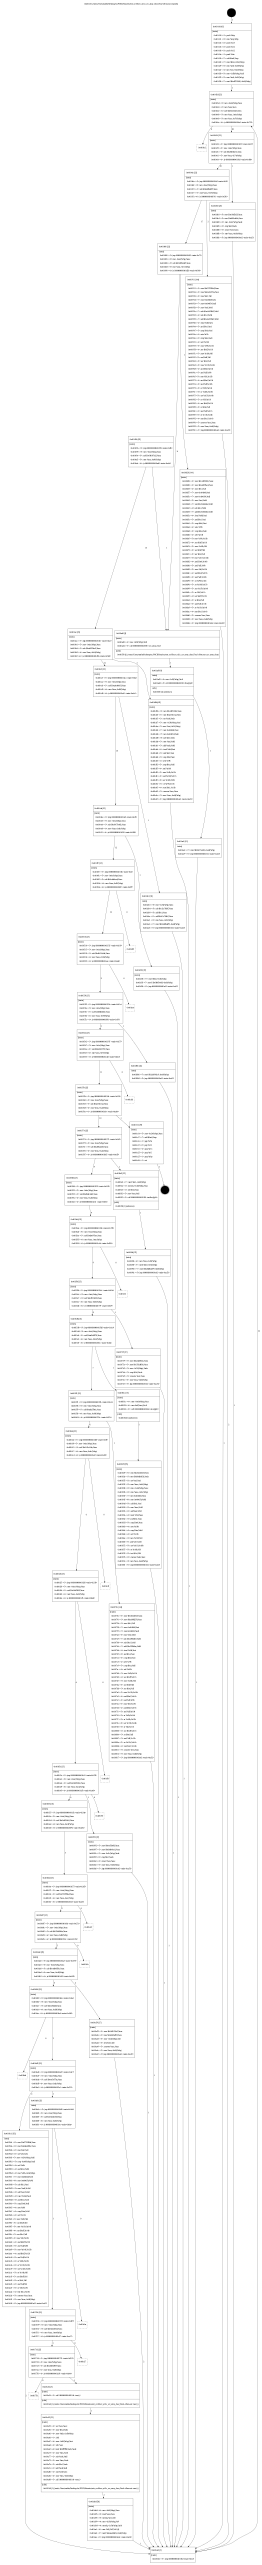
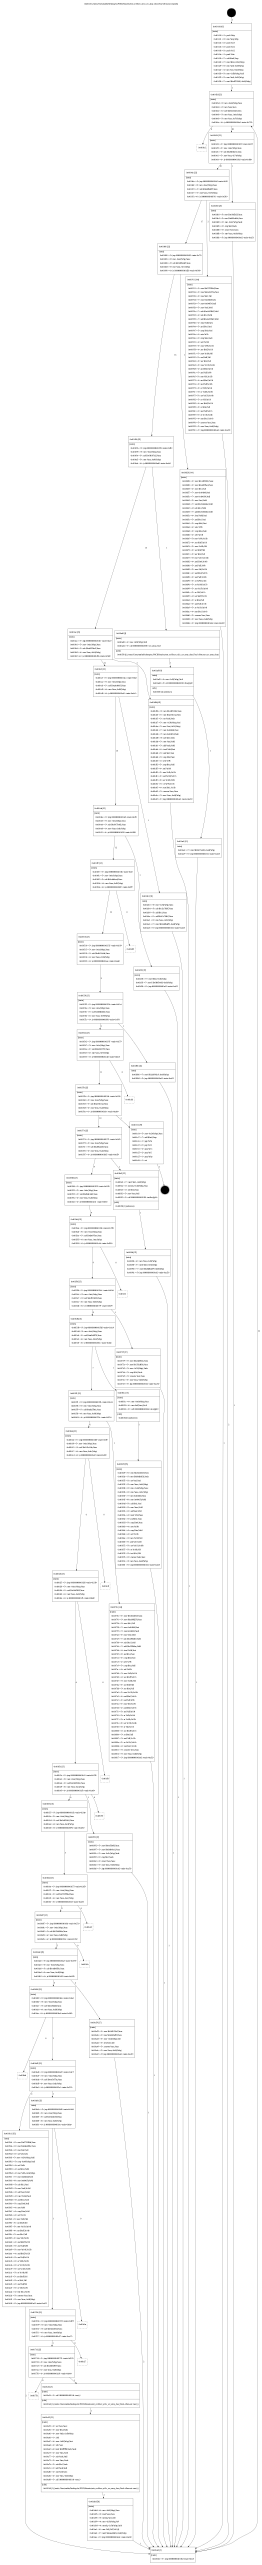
(175, 452) -> (160, 354)
(130, 1008) -> none
